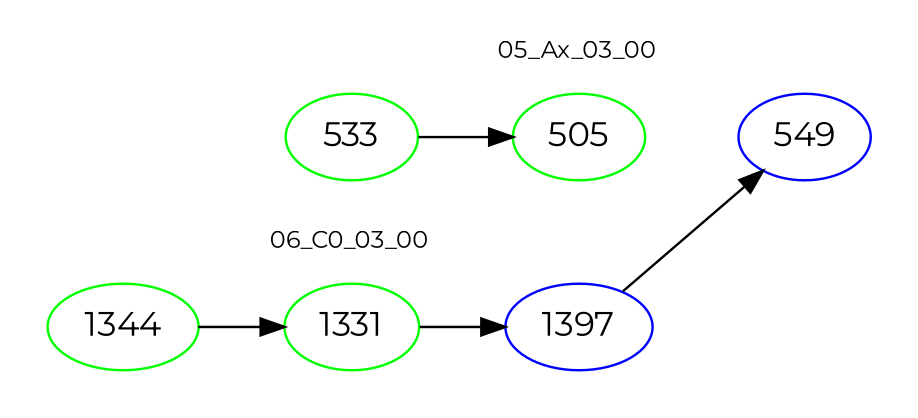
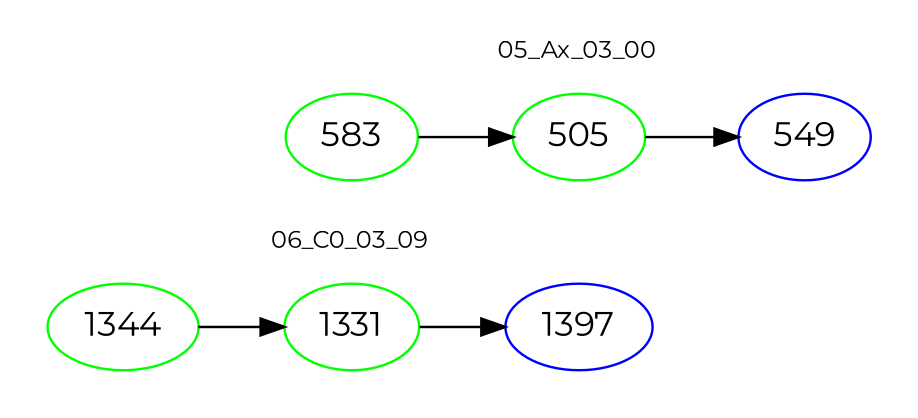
(352, 137) -> (352, 137)
(687, 236) -> (680, 137)
(350, 242) -> (350, 242)
